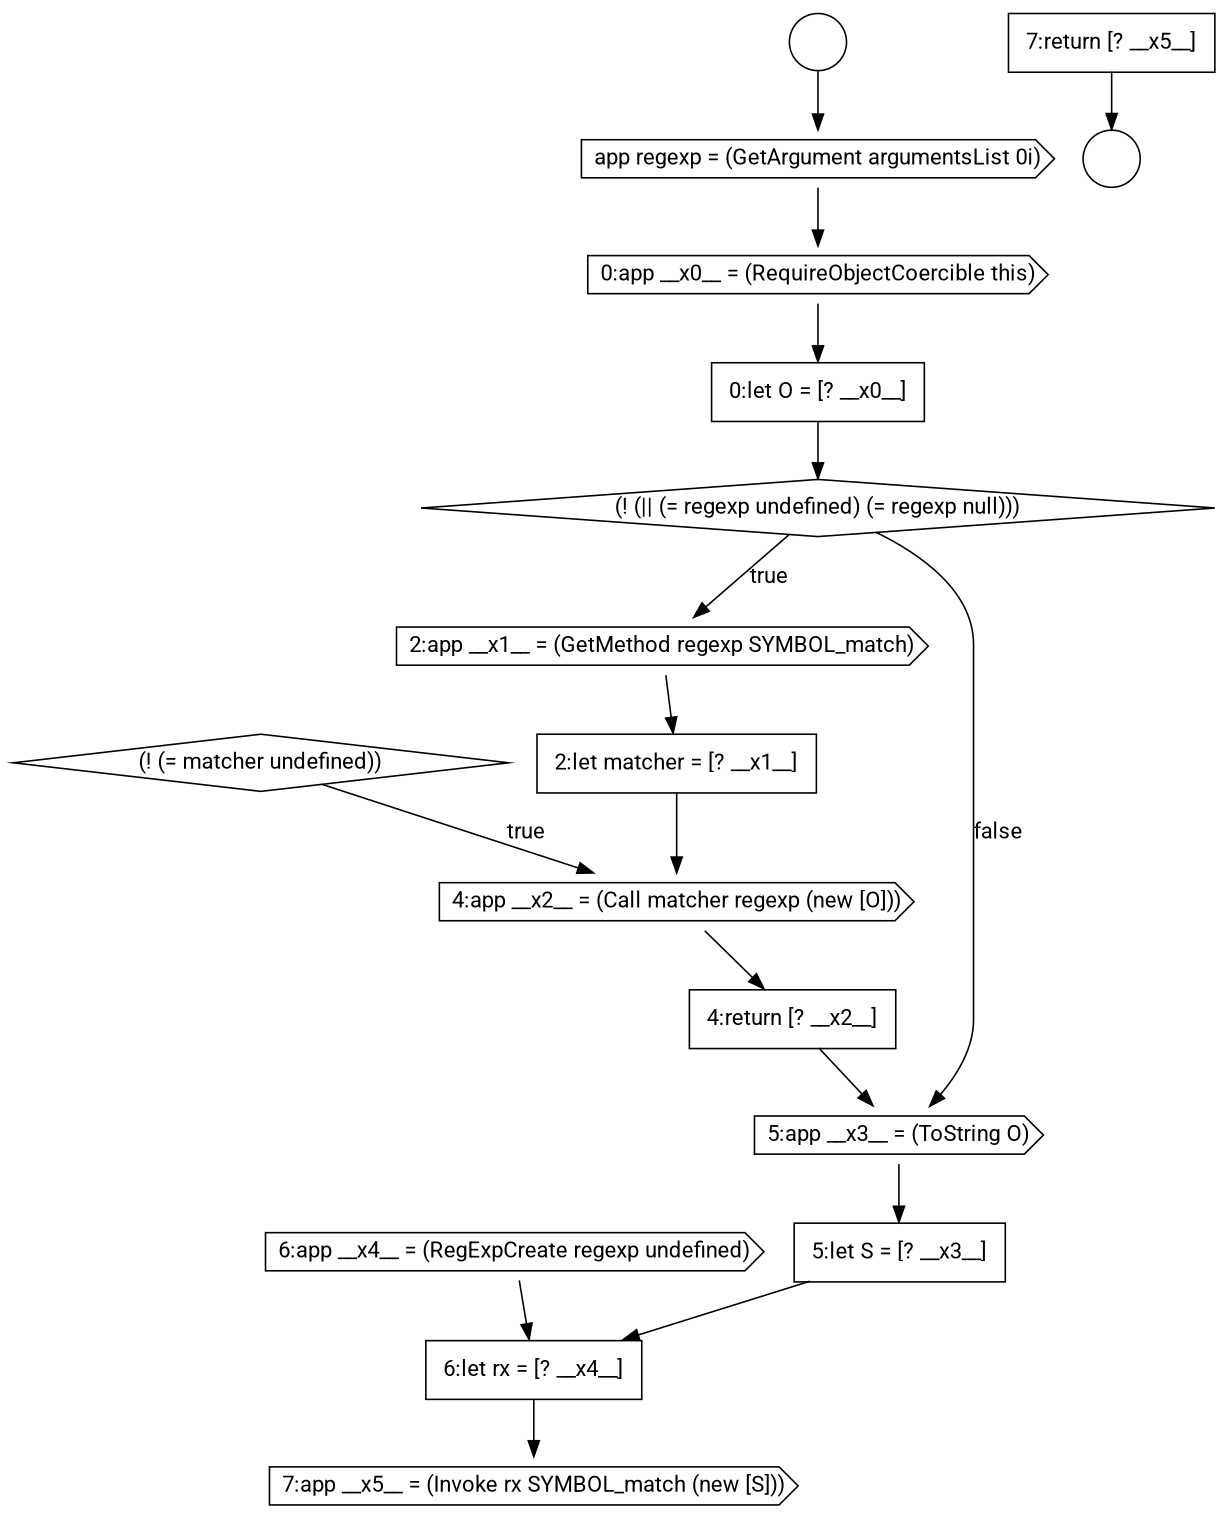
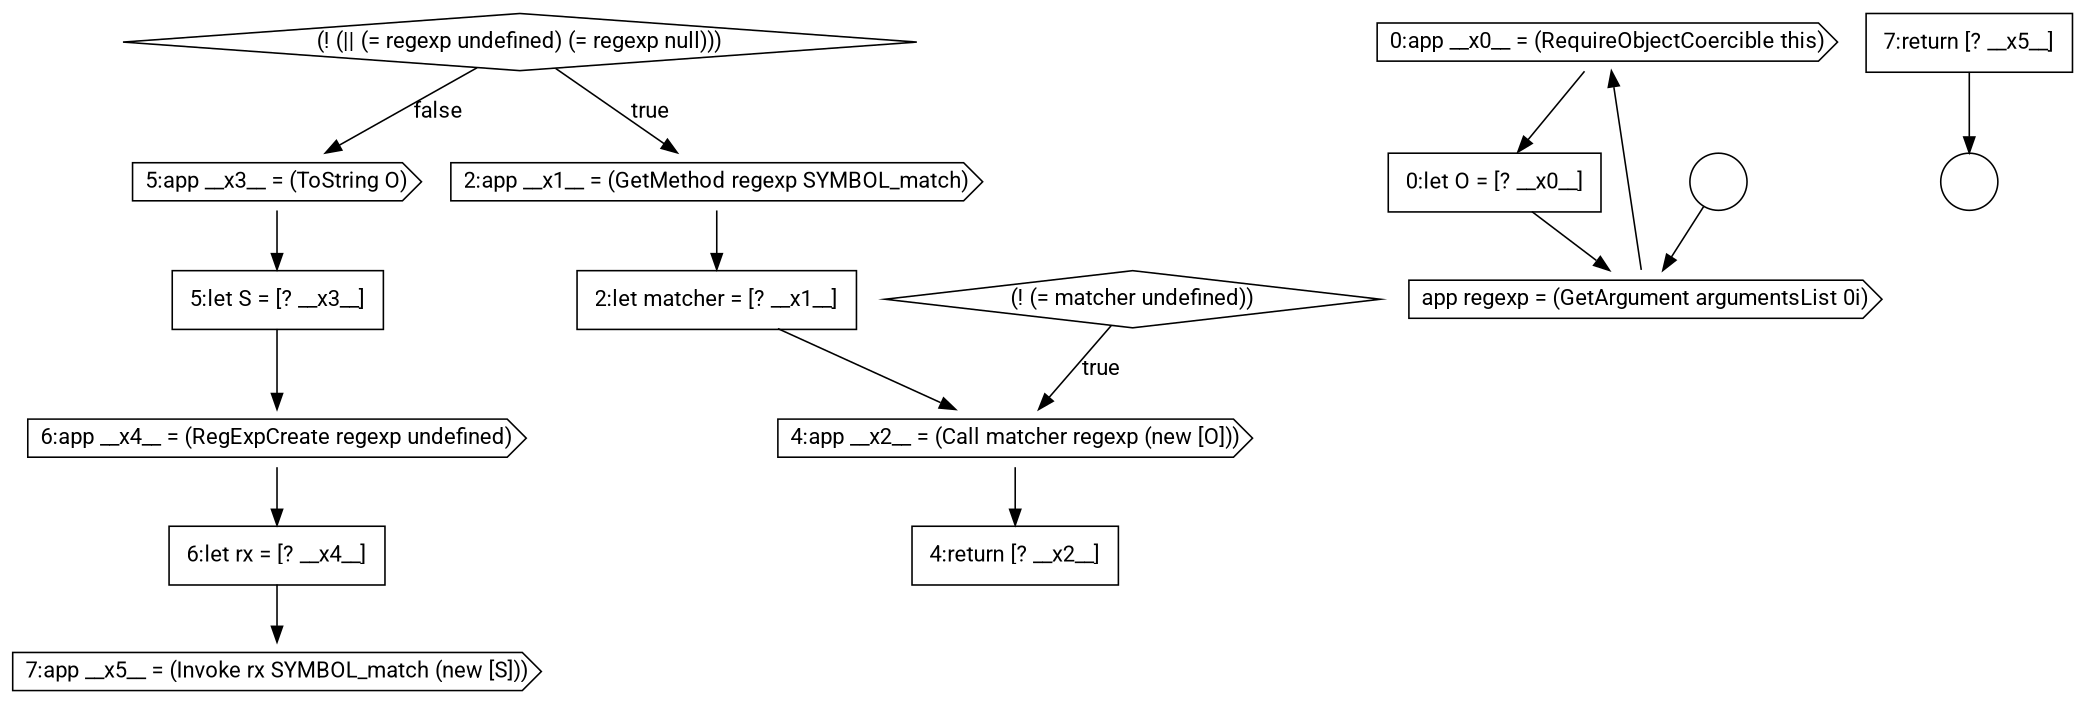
(818, 442) -> (1564, 236)
(840, 1071) -> none
(724, 1308) -> (277, 361)
